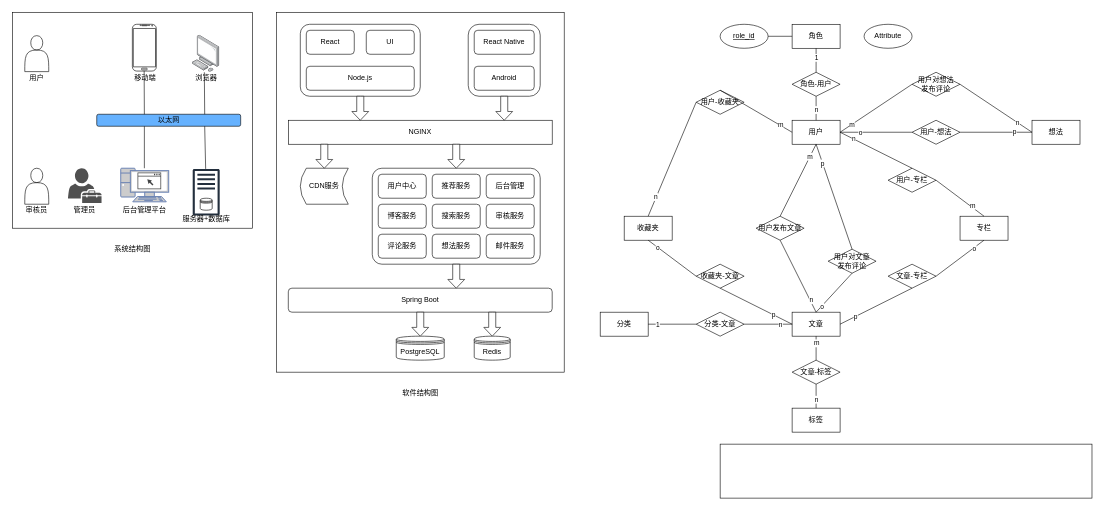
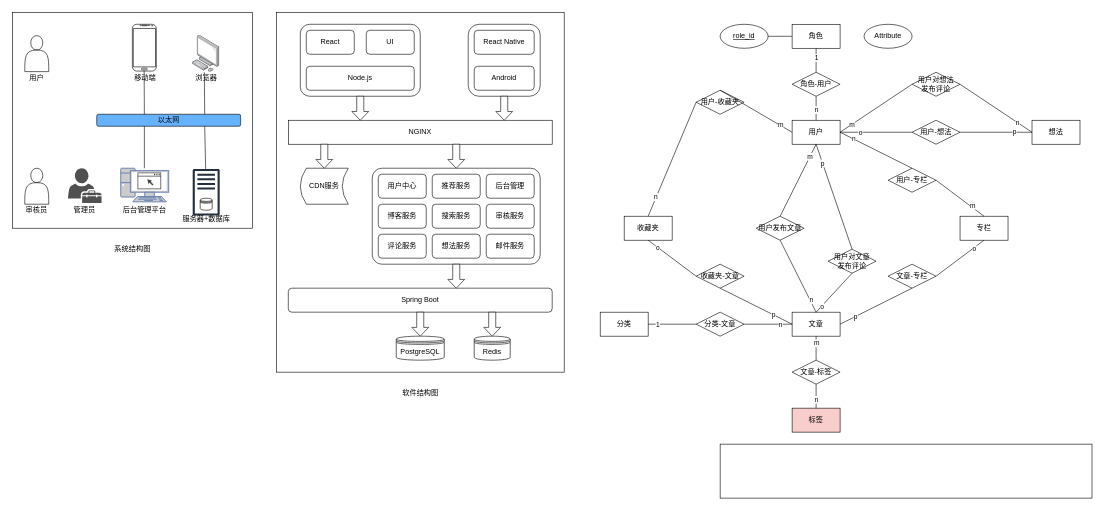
(816, 420) -> (816, 420)
